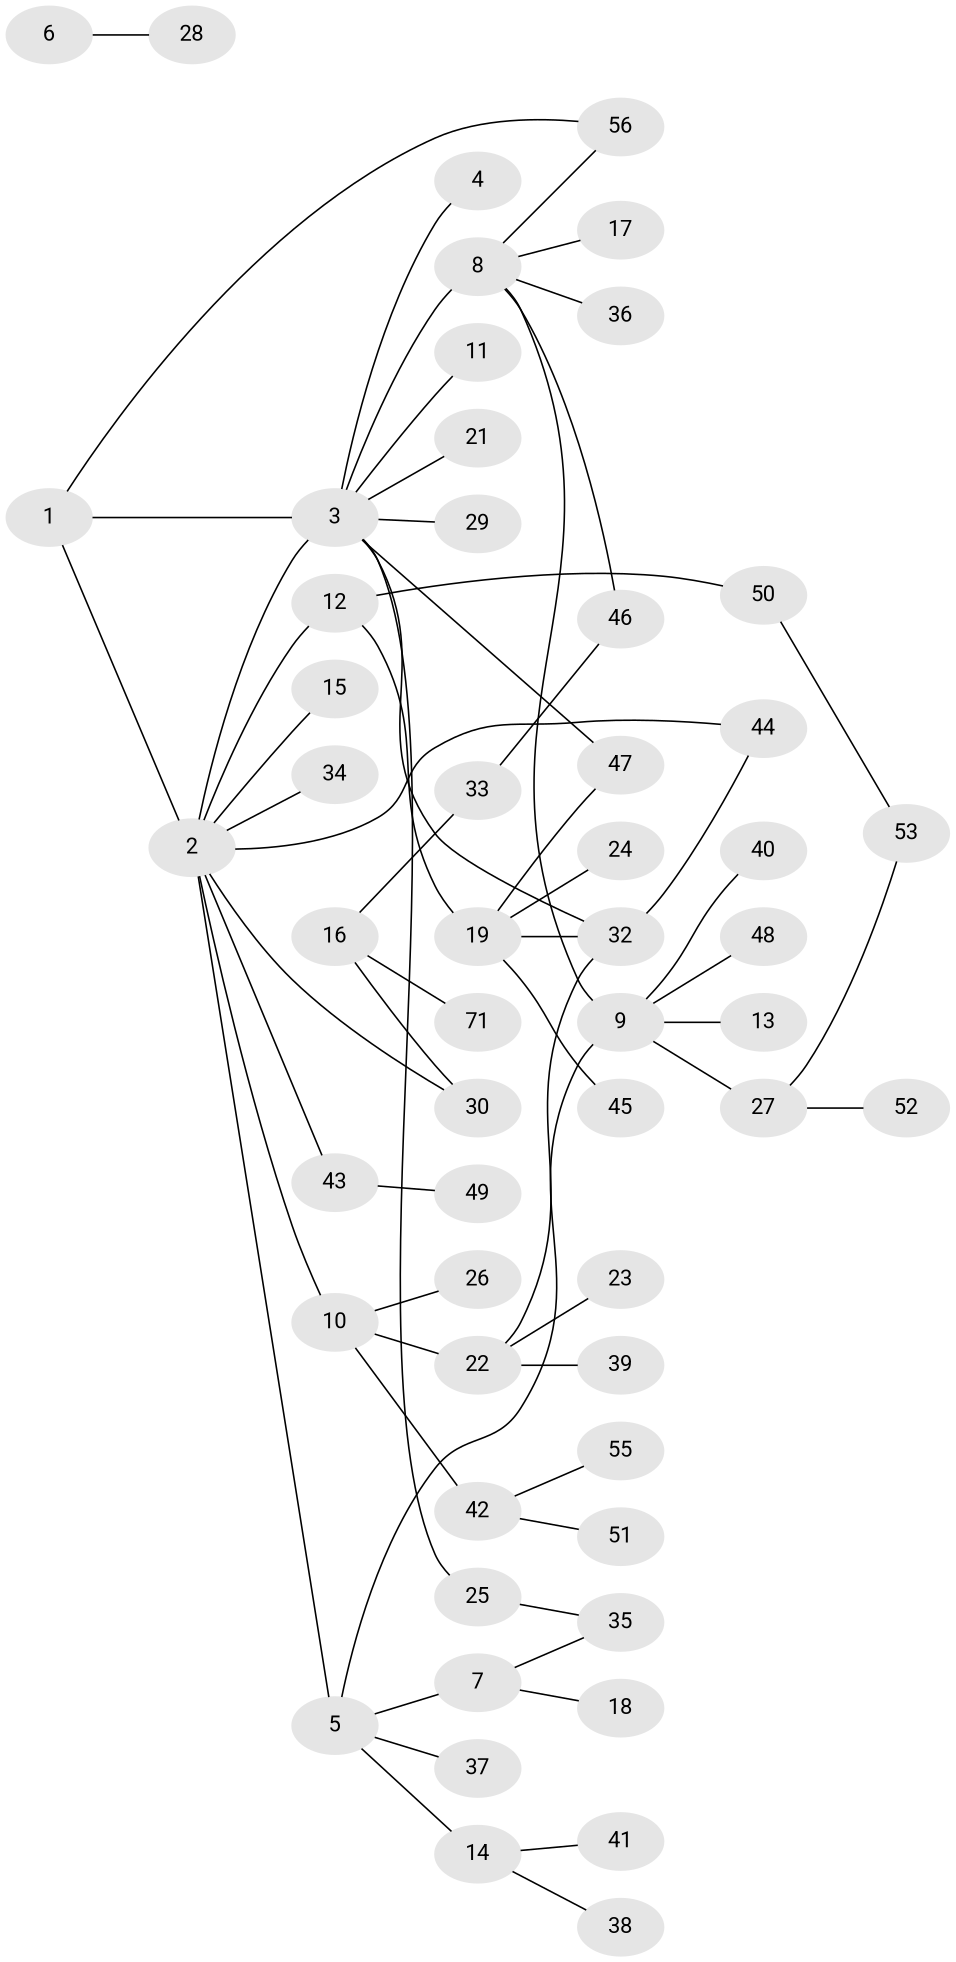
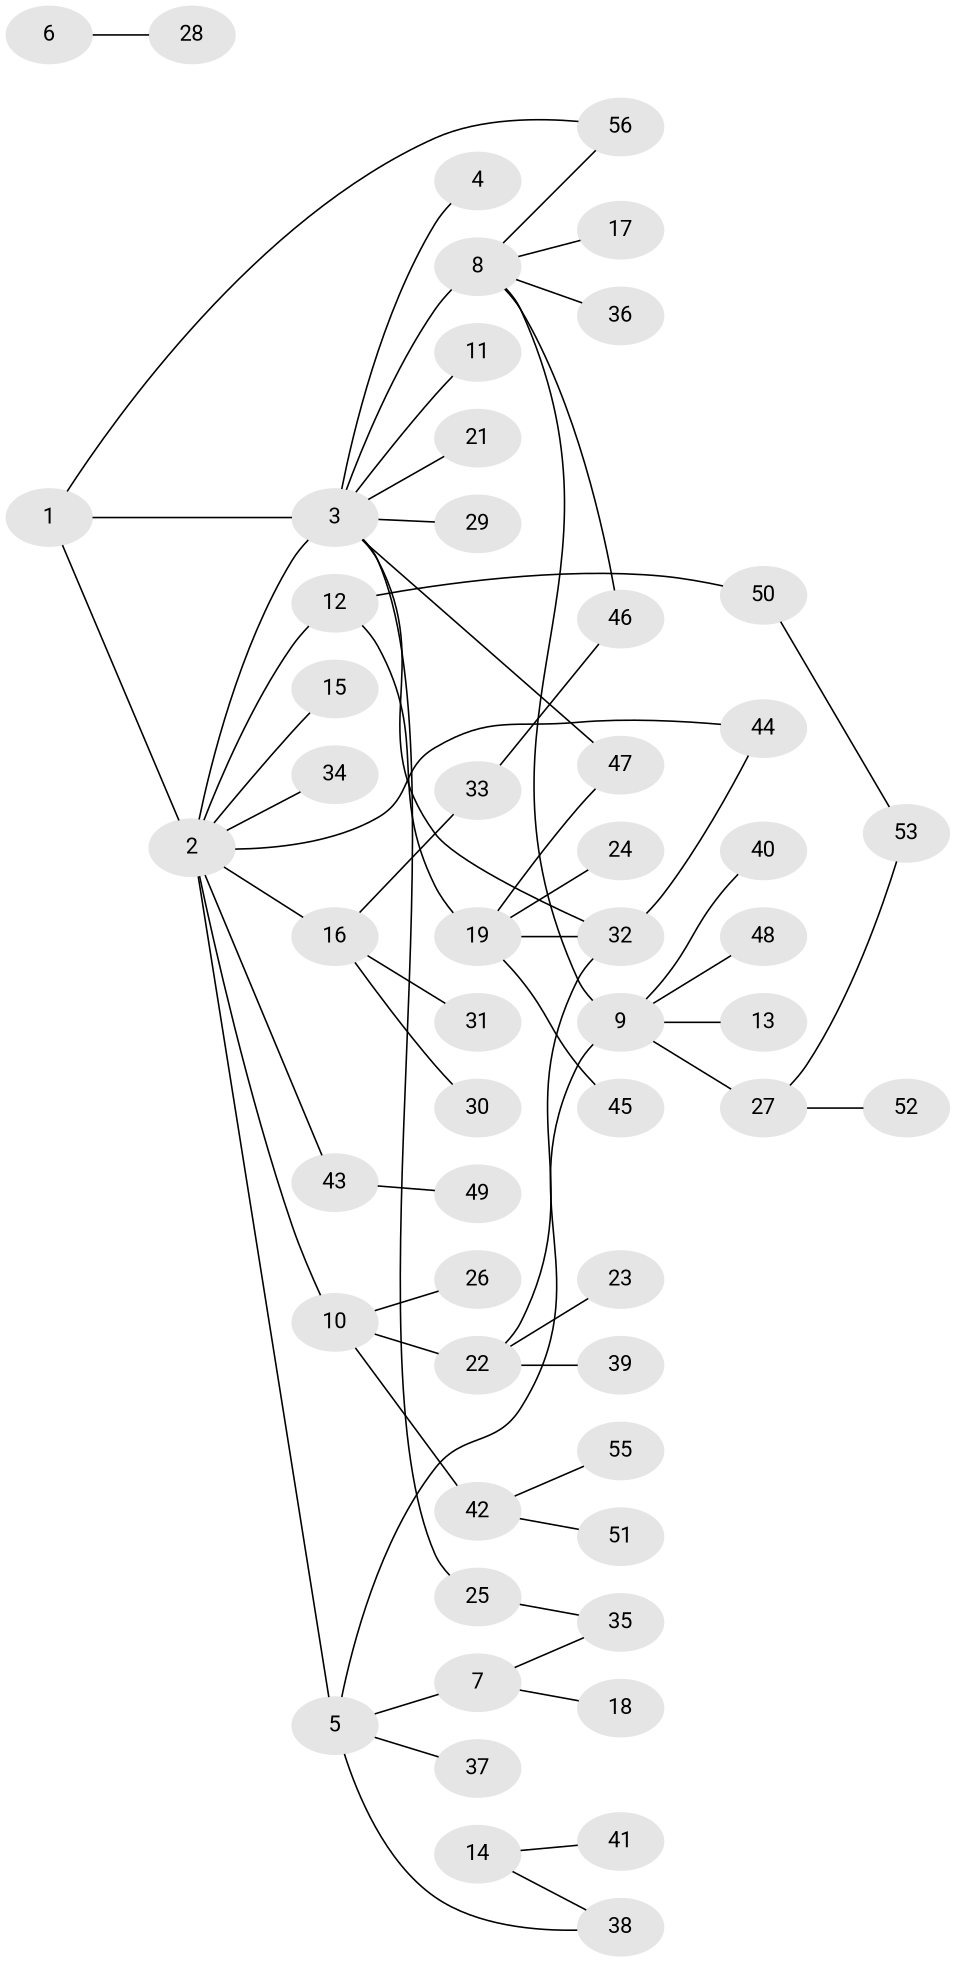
(312, 998) -> (264, 892)
(478, 1022) -> (478, 1022)
(407, 1790) -> (426, 1890)
